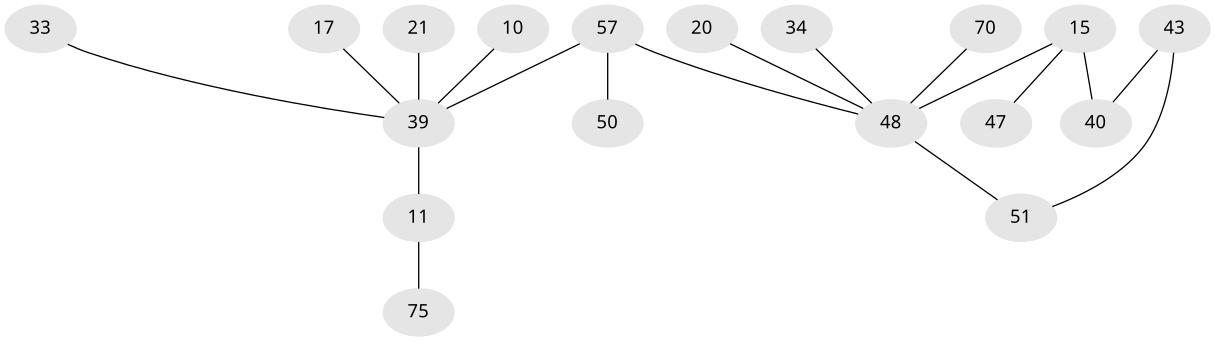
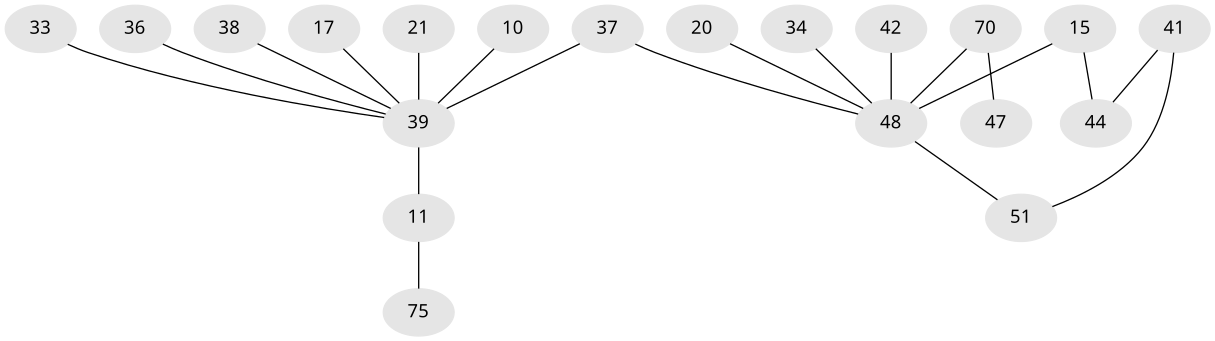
none -> (135, 29)
none -> (230, 29)
(608, 29) -> (608, 29)
none -> (891, 29)
(1175, 29) -> (1175, 29)
(1038, 76) -> (992, 82)
(608, 123) -> none
(1096, 123) -> (1096, 123)
